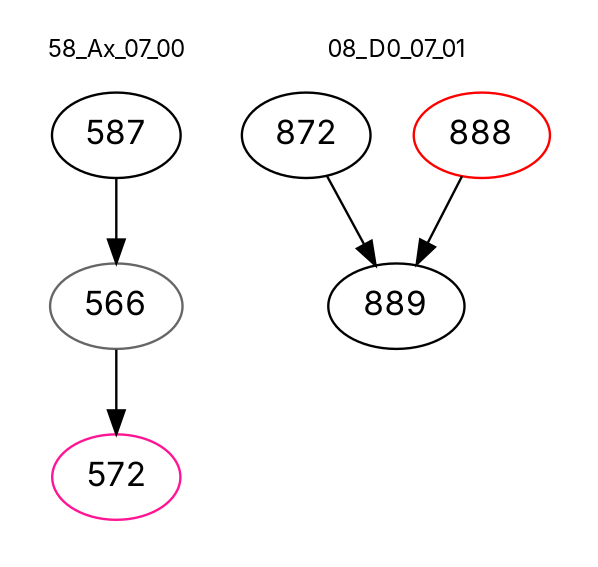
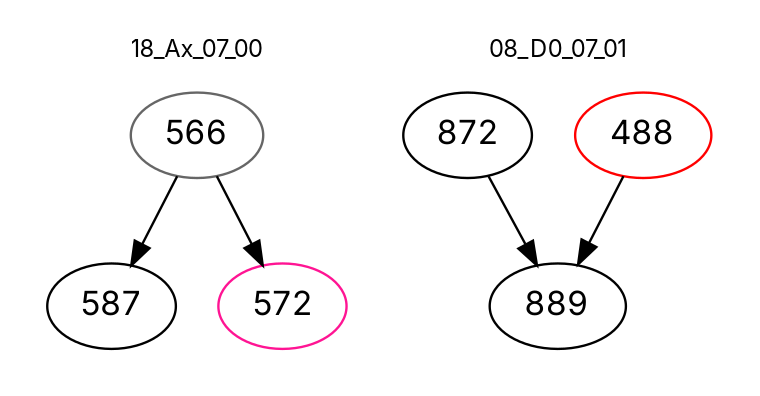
(116, 51) -> (197, 51)
(482, 135) -> (643, 135)
(116, 209) -> (160, 210)
